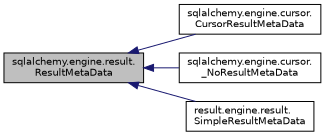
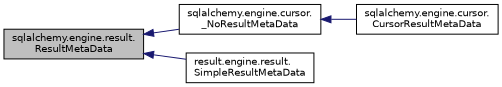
(167, 42) -> (344, 19)
